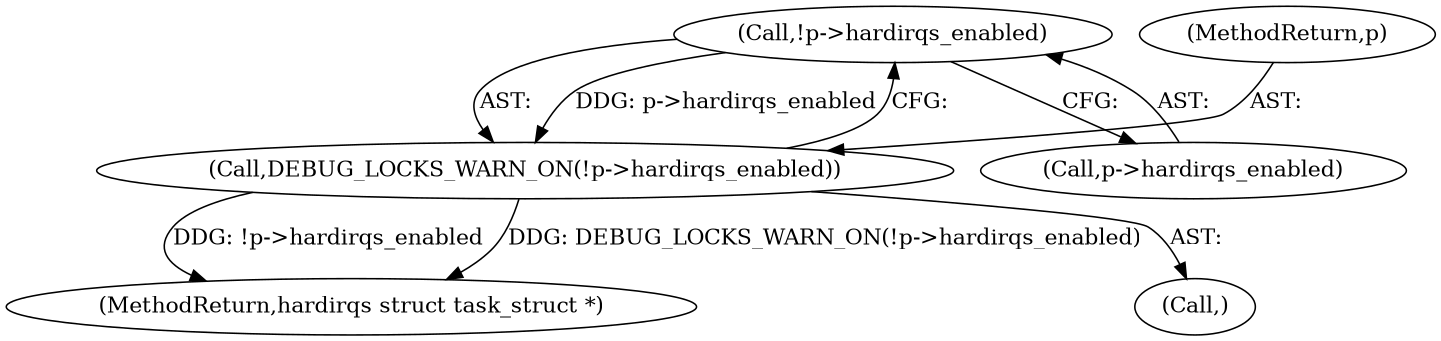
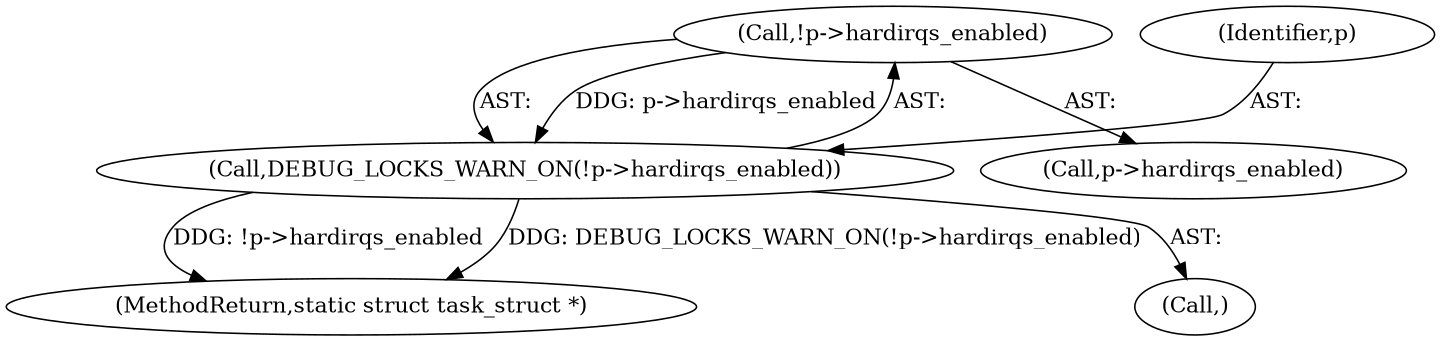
(1287, 34) -> (1287, 34)
(1129, 89) -> none
(924, 103) -> (924, 103)
(1094, 103) -> (1094, 103)
(351, 307) -> (351, 307)
